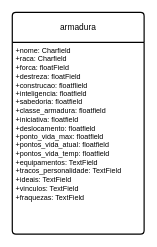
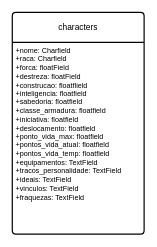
(78, 27) -> (78, 27)
